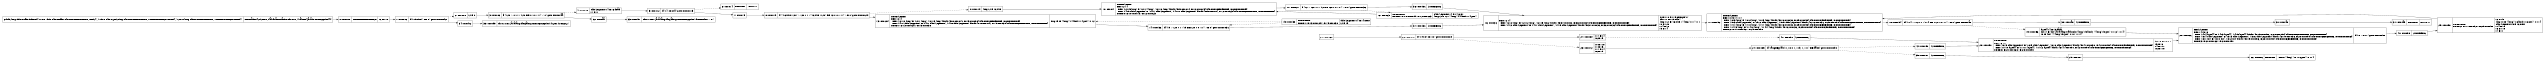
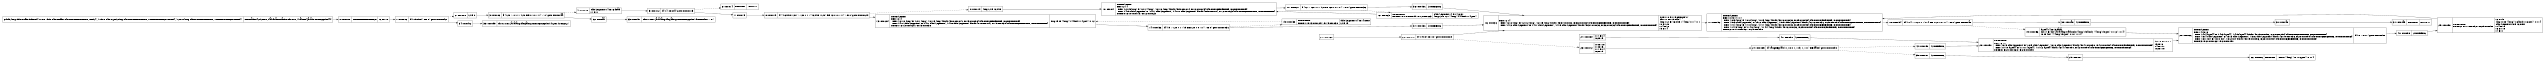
(1257, 24) -> (1255, 26)
(2201, 30) -> (2201, 30)
(1515, 37) -> (1478, 33)
(1692, 37) -> (1692, 37)
